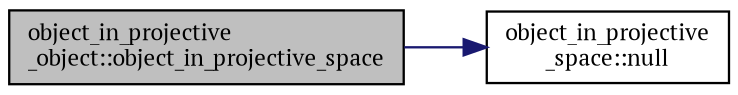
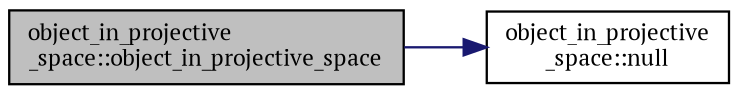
(206, 47) -> (206, 47)
